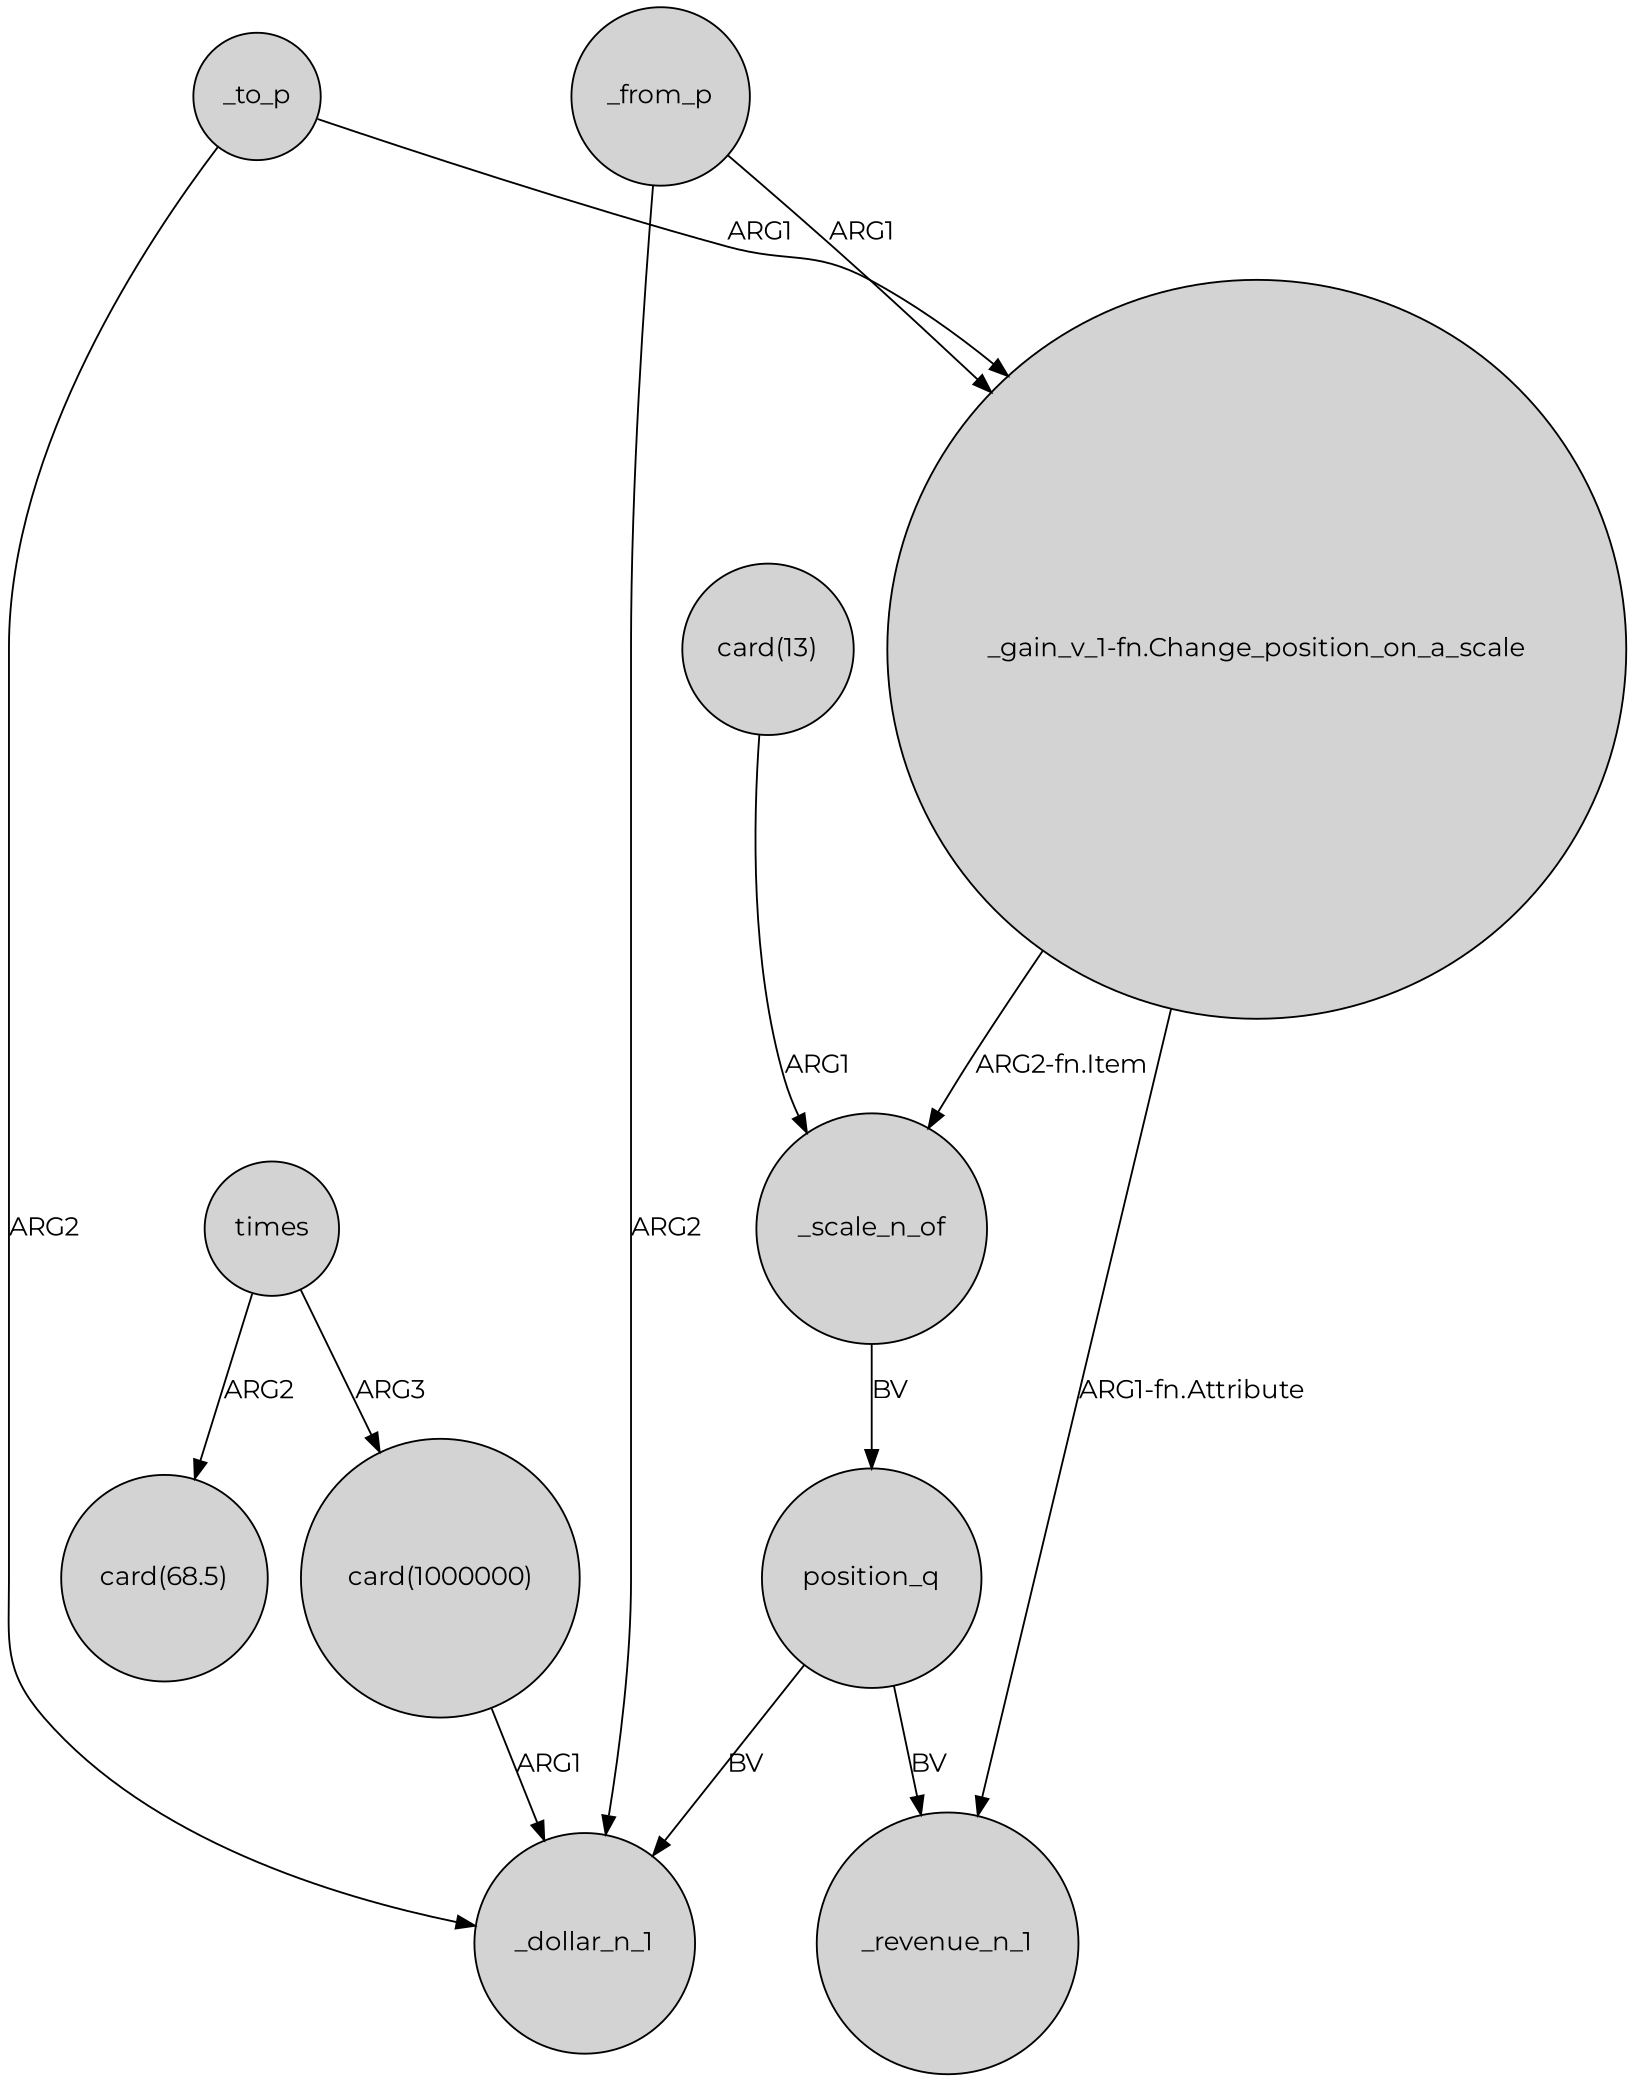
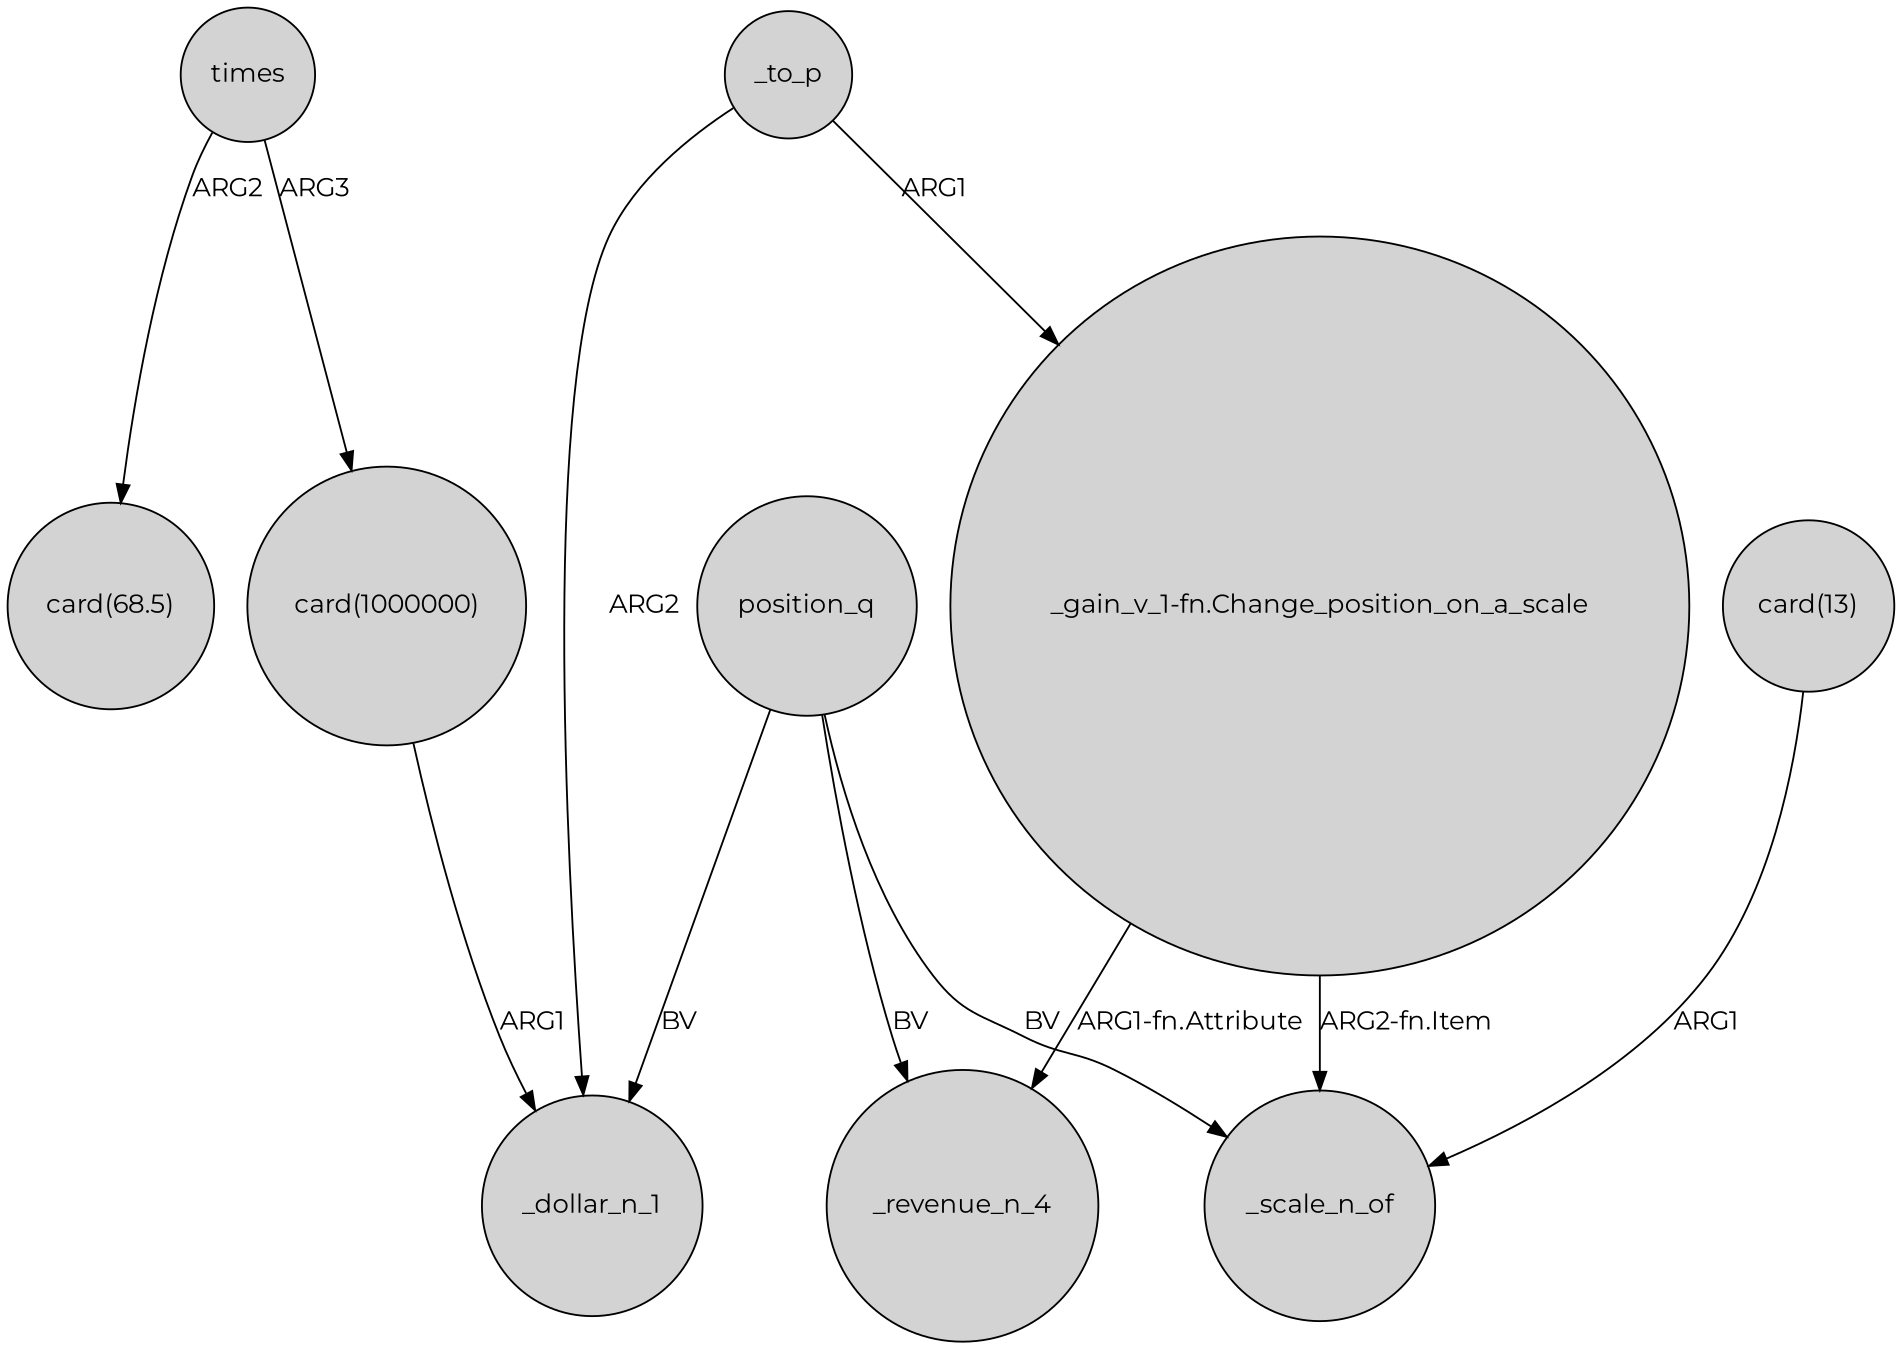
(661, 96) -> none
(872, 1397) -> (944, 989)
(948, 1943) -> (963, 1206)
